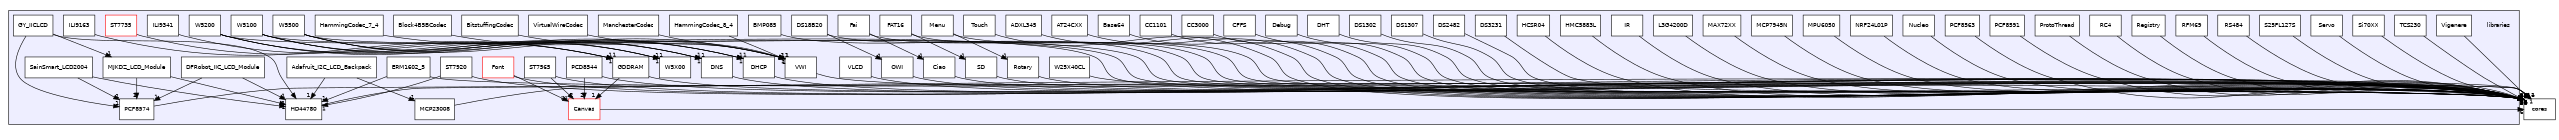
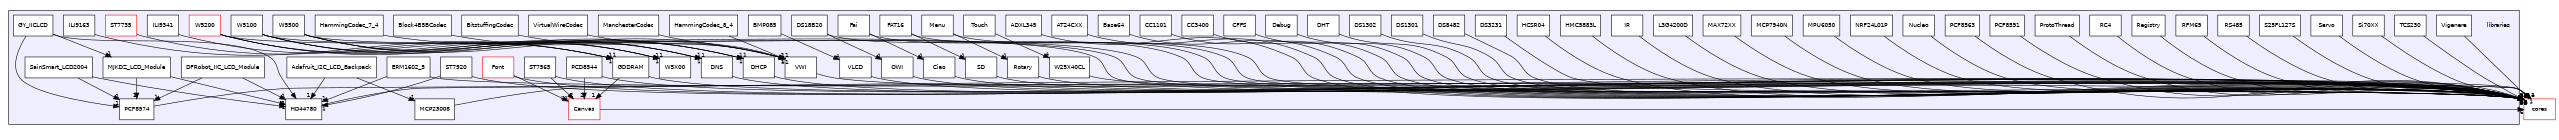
(205, 26) -> (205, 26)
(1198, 26) -> (1198, 26)
(1407, 26) -> (1407, 26)
(1449, 26) -> (1449, 26)
(1772, 26) -> (1772, 26)
(2234, 26) -> (2234, 26)
(1644, 92) -> (808, 46)
(1750, 97) -> (1029, 49)
(2540, 109) -> (2540, 109)
